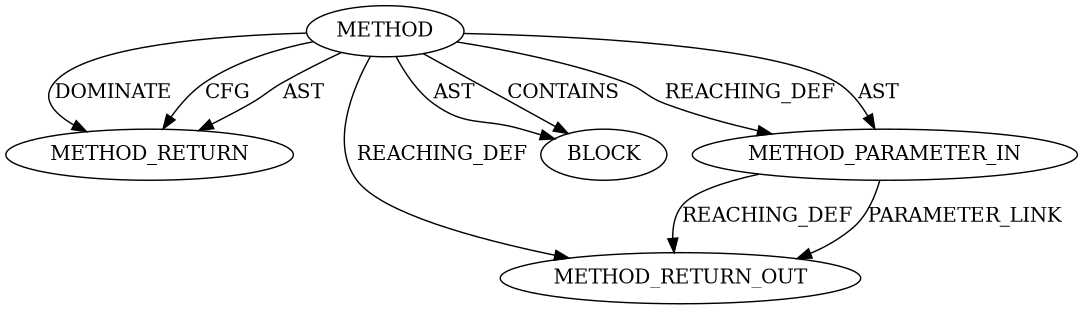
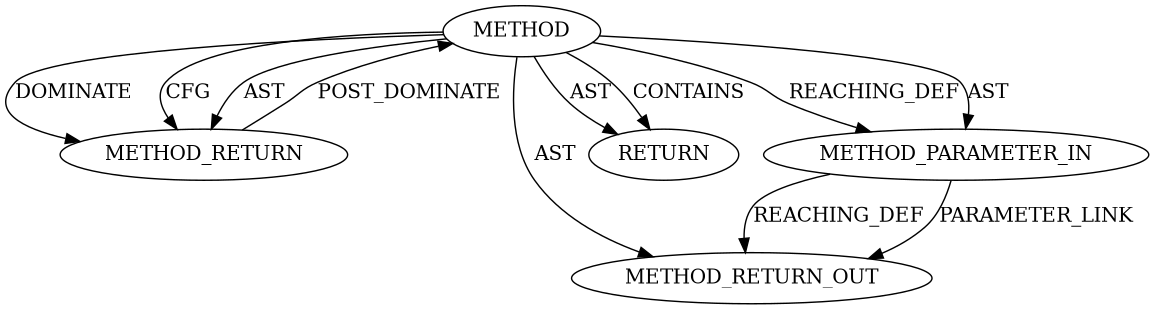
none -> (335, 75)
(443, 155) -> (555, 155)
(604, 155) -> (664, 155)
